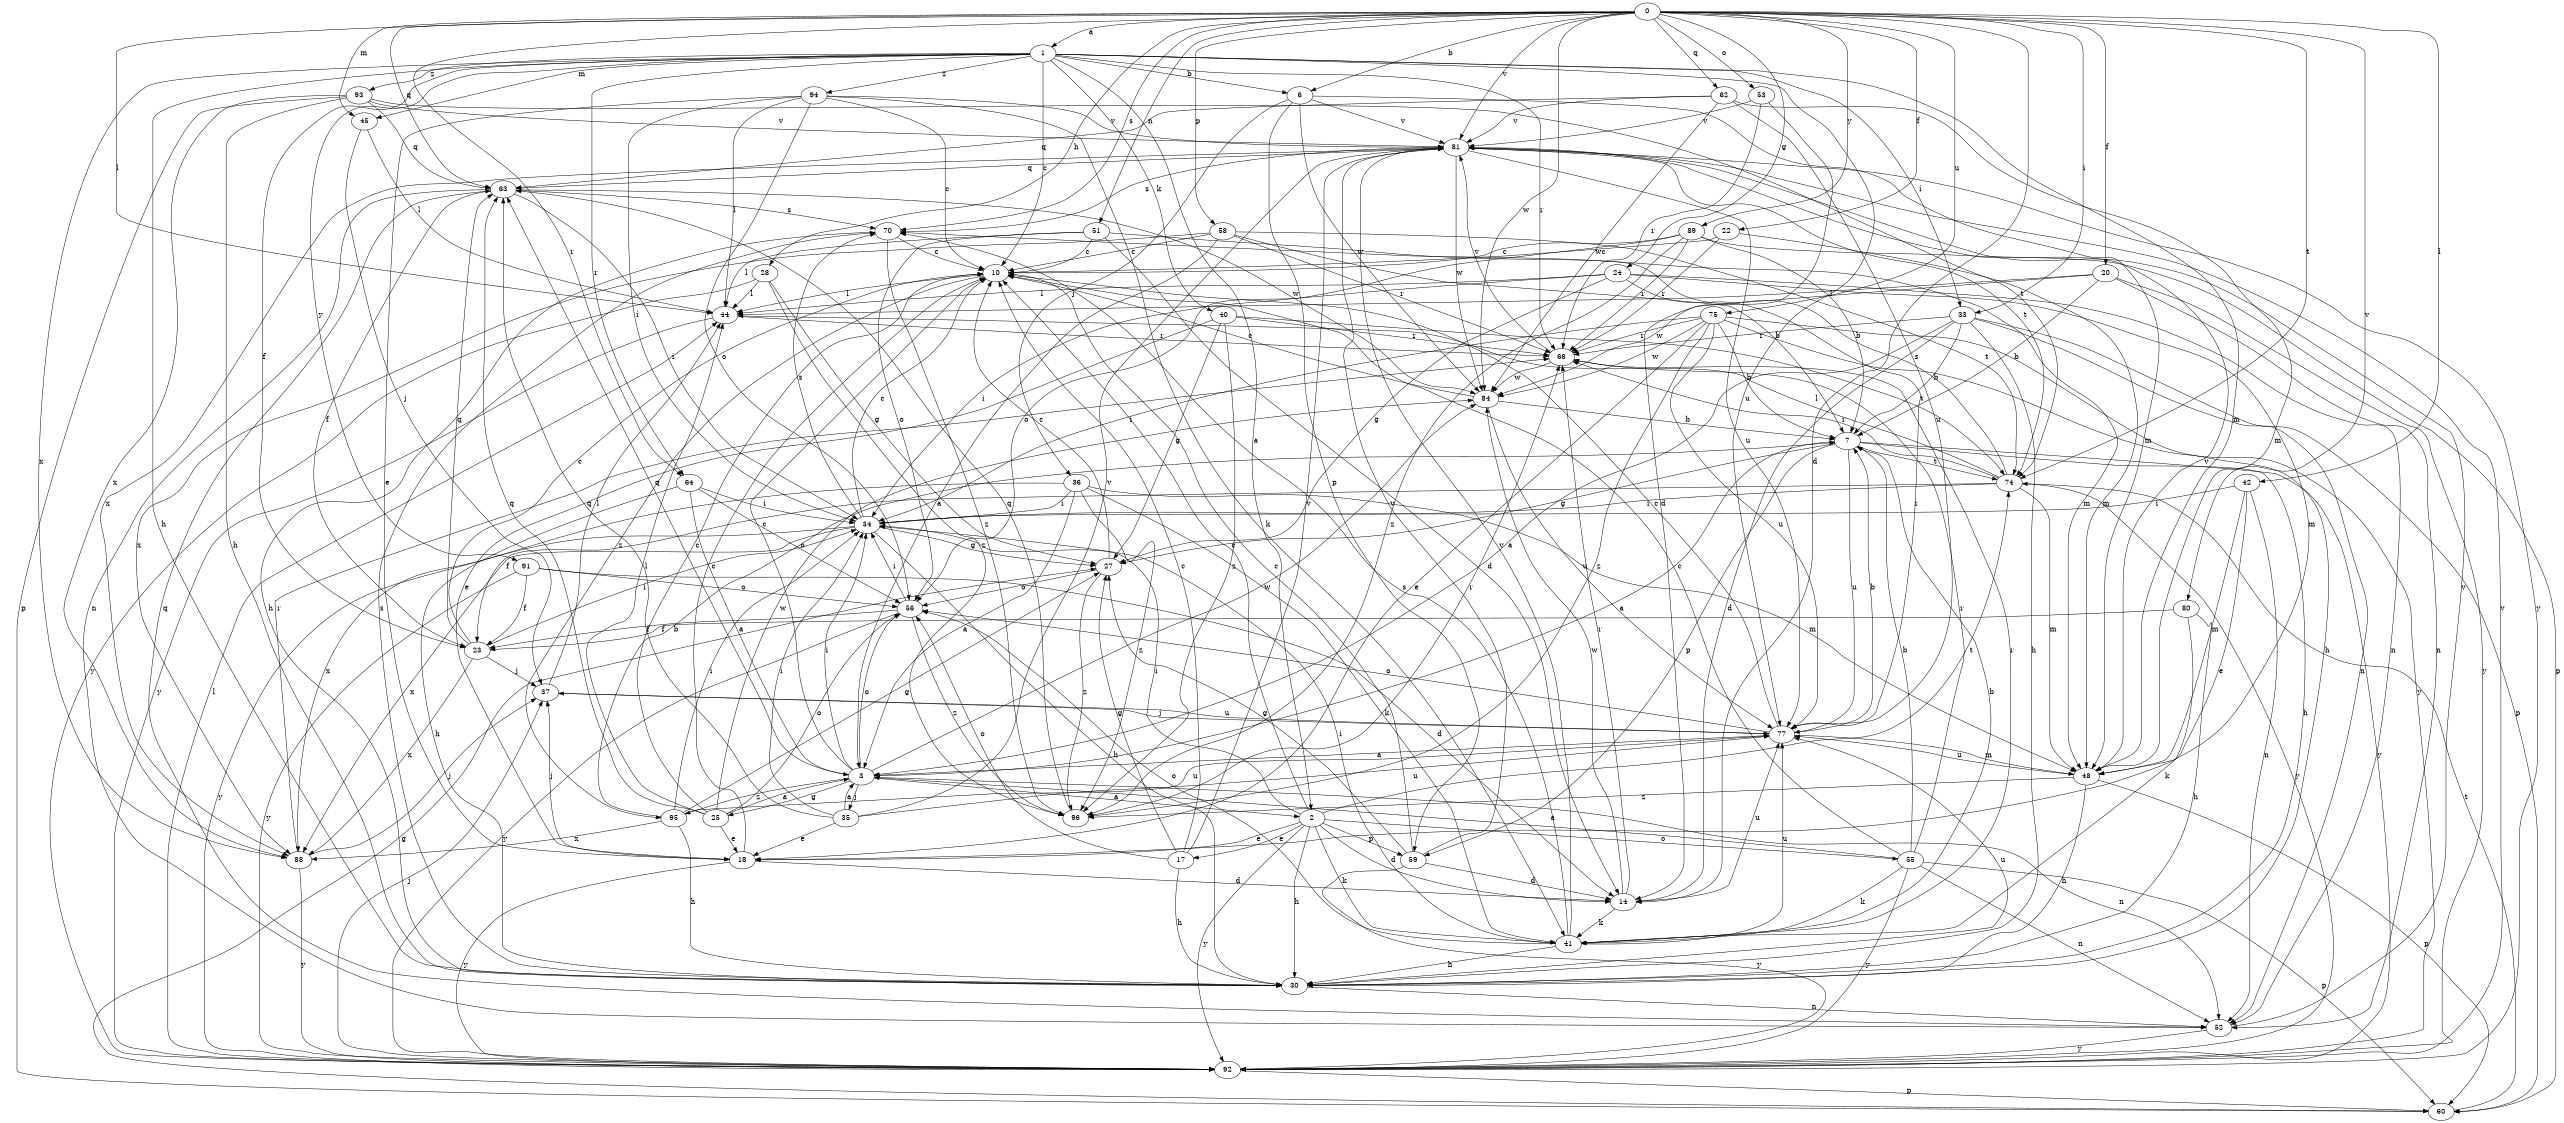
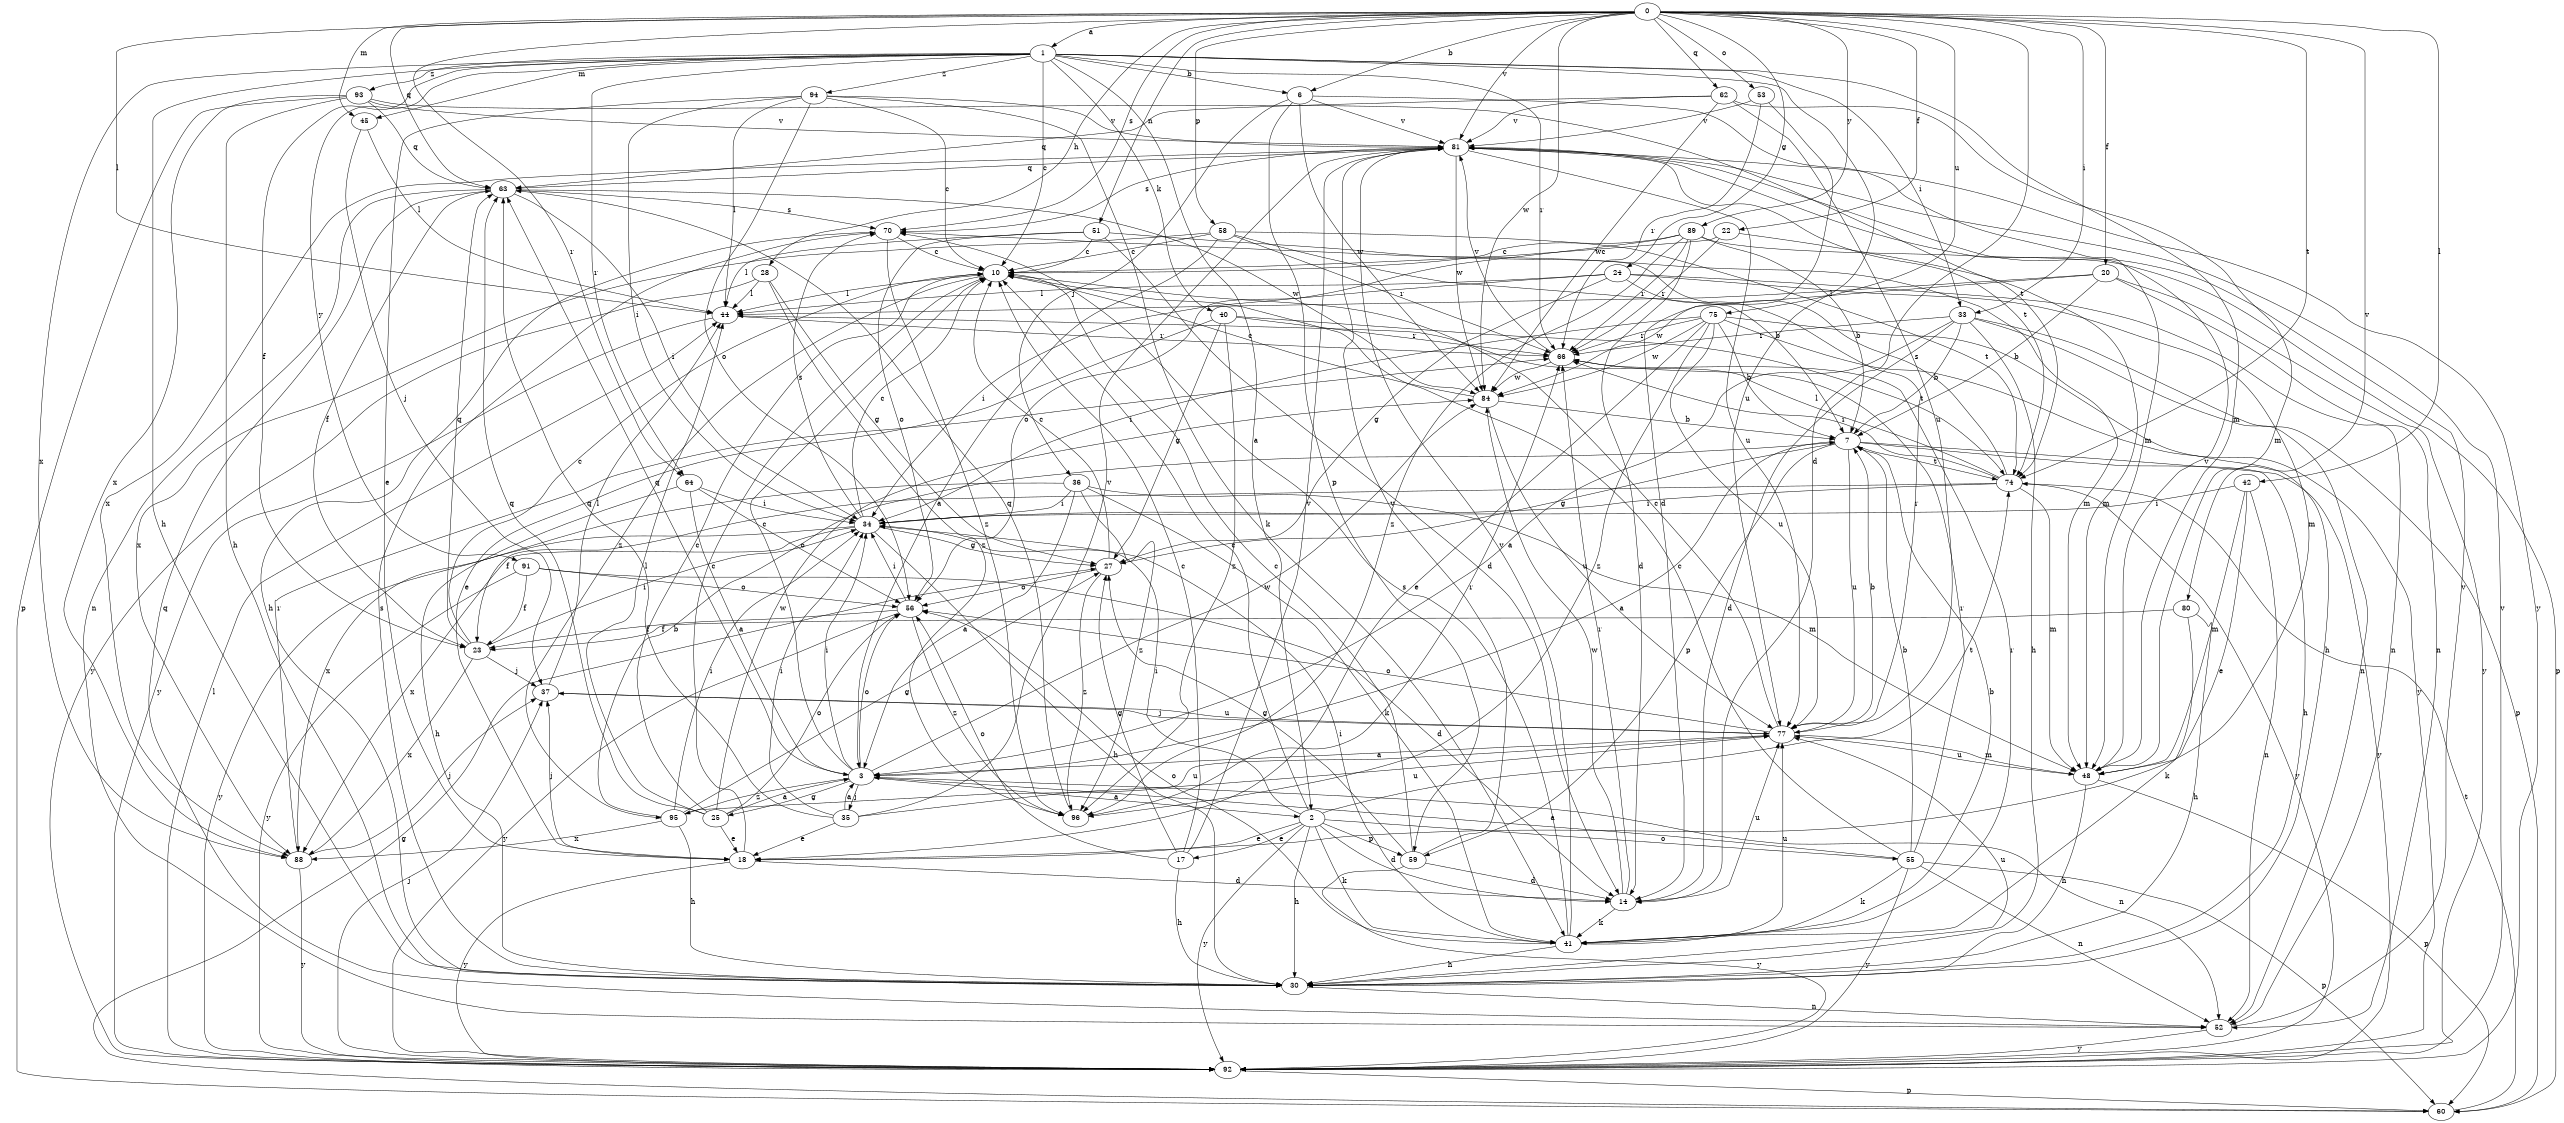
none -> (1637, 548)
(1584, 797) -> none
